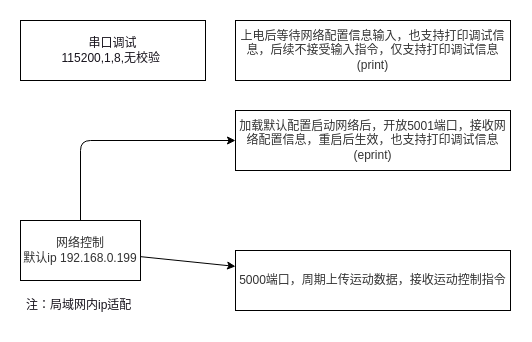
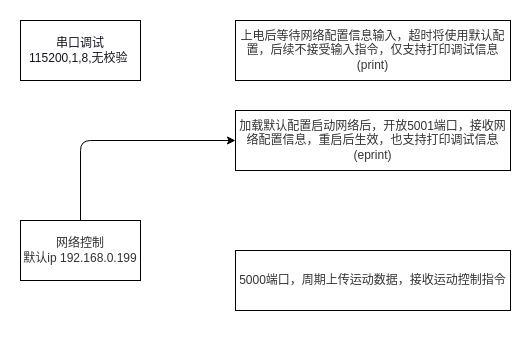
(113, 51) -> (81, 51)
(373, 51) -> (373, 51)
(184, 261) -> none
(81, 306) -> none
